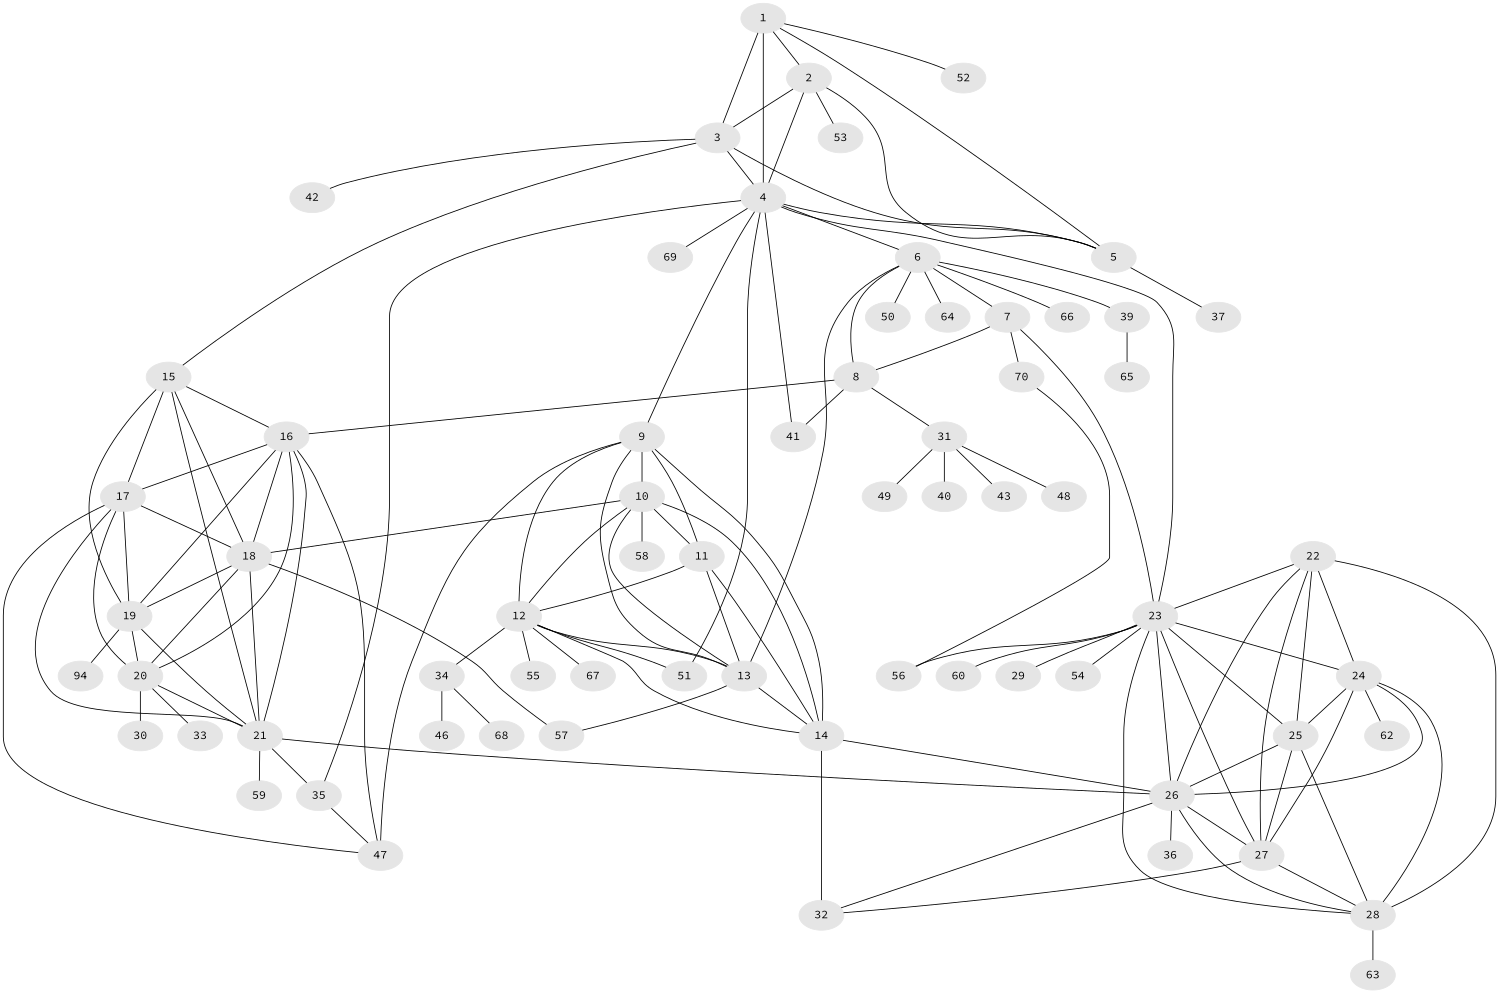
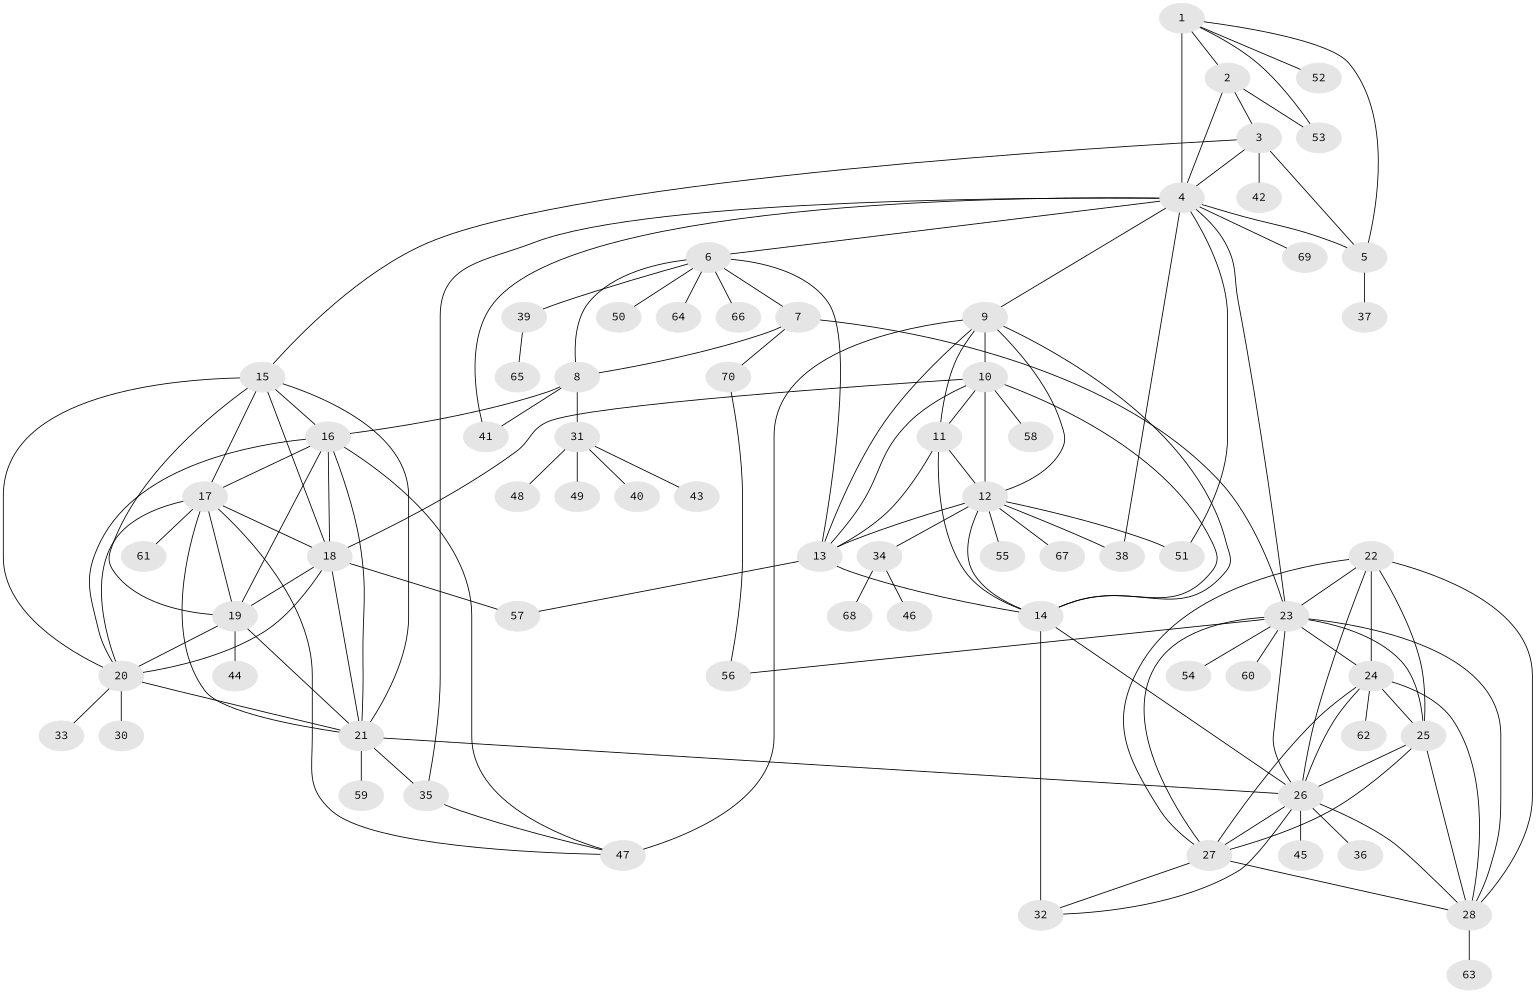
(740, 78) -> (1262, 67)
(909, 214) -> none
none -> (11, 461)
none -> (144, 556)
none -> (1122, 556)
(81, 676) -> (235, 676)
(1018, 676) -> none
none -> (1301, 855)
